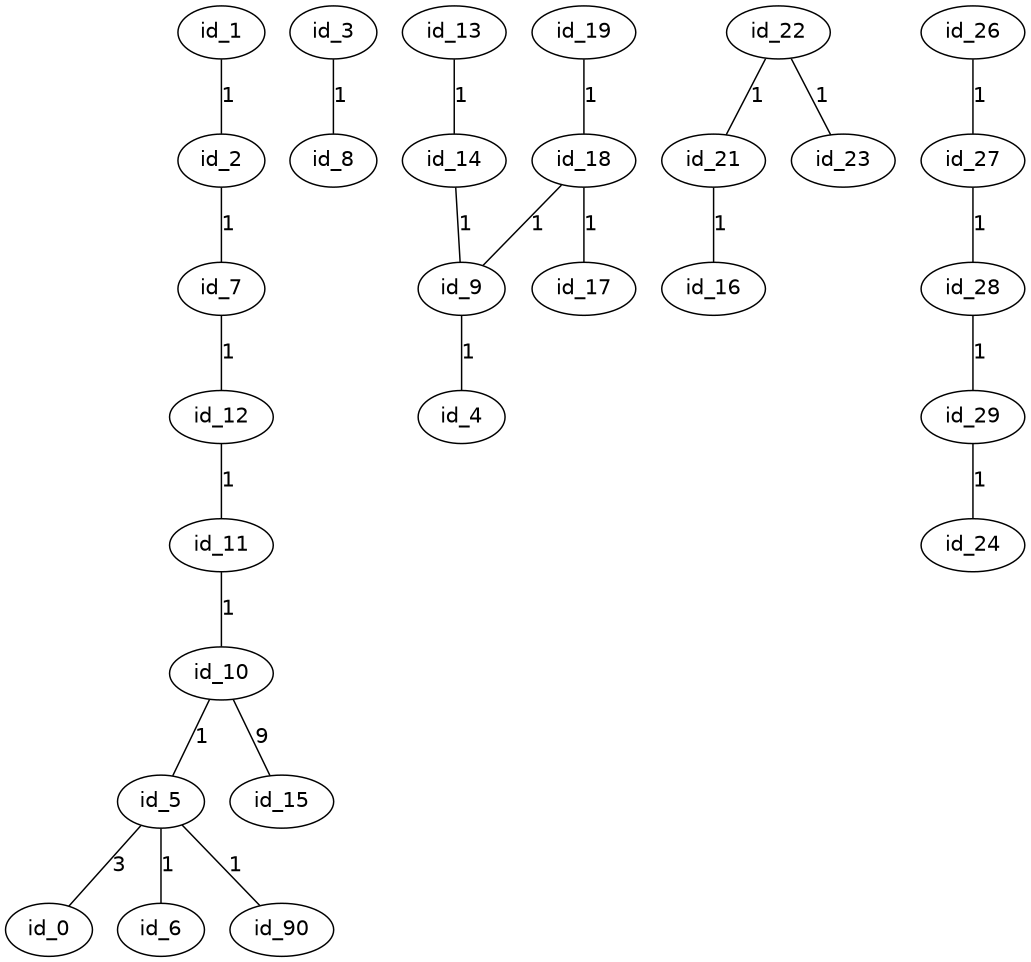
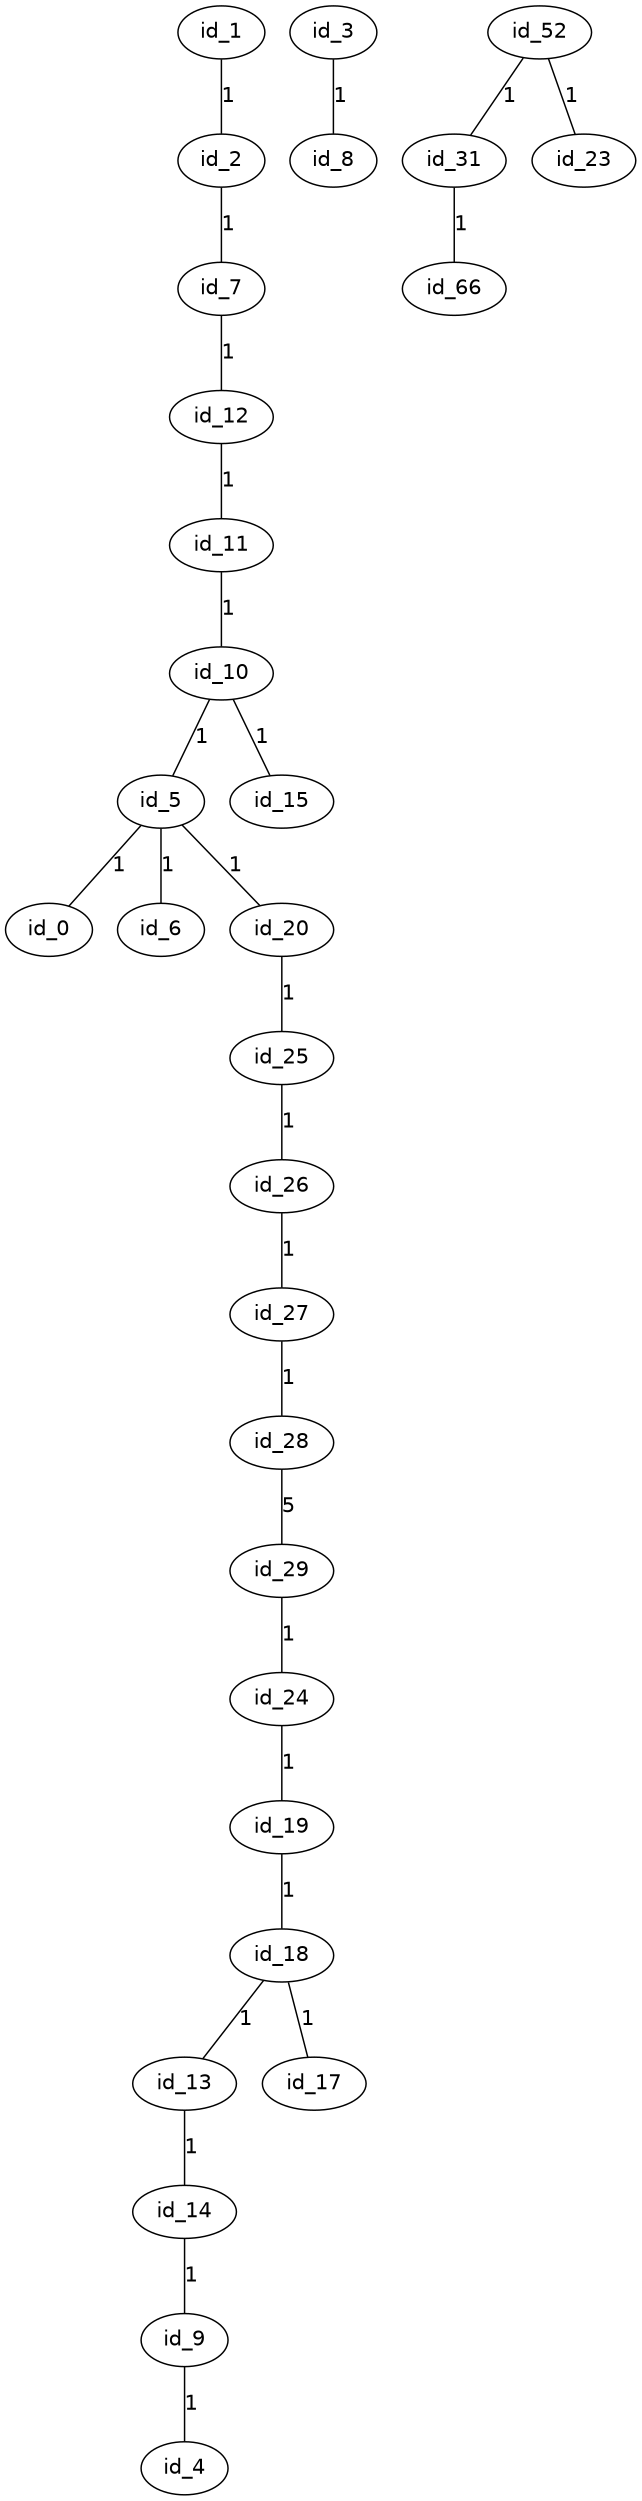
(778, 32) -> (540, 32)
(714, 161) -> (454, 161)
(522, 225) -> (233, 2020)
(714, 289) -> (454, 289)
(980, 353) -> (289, 1507)
(263, 738) -> (263, 738)
(120, 866) -> (120, 866)
(282, 930) -> (282, 930)
none -> (282, 1058)
none -> (282, 1763)
